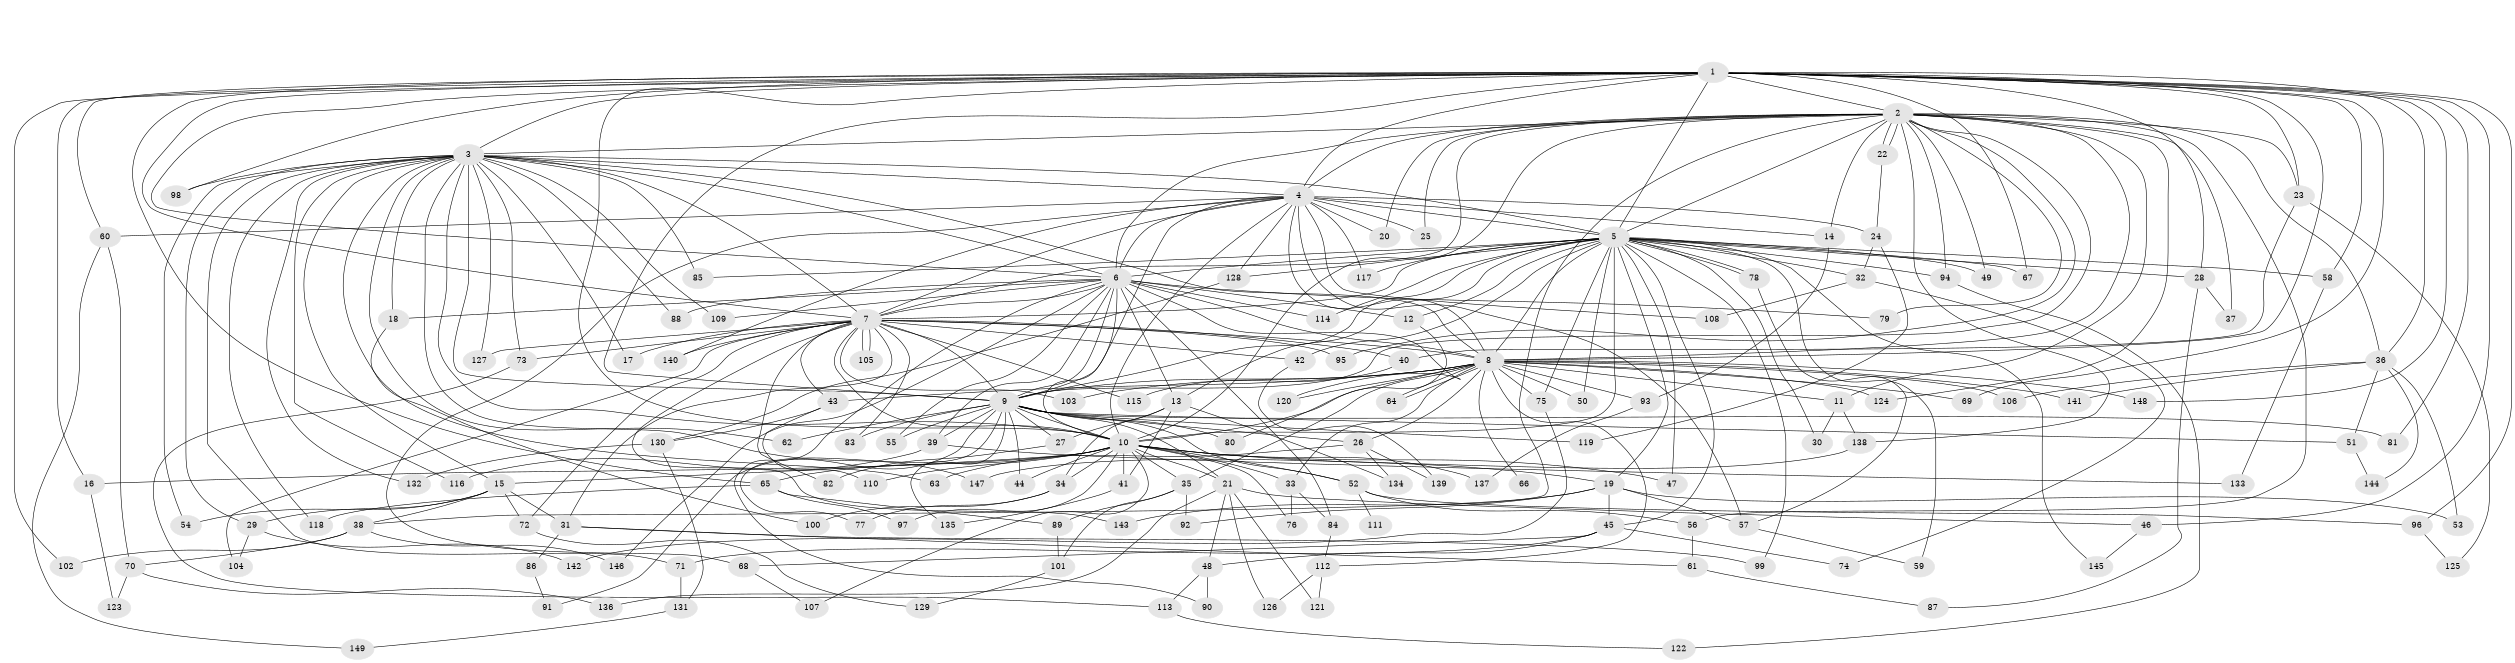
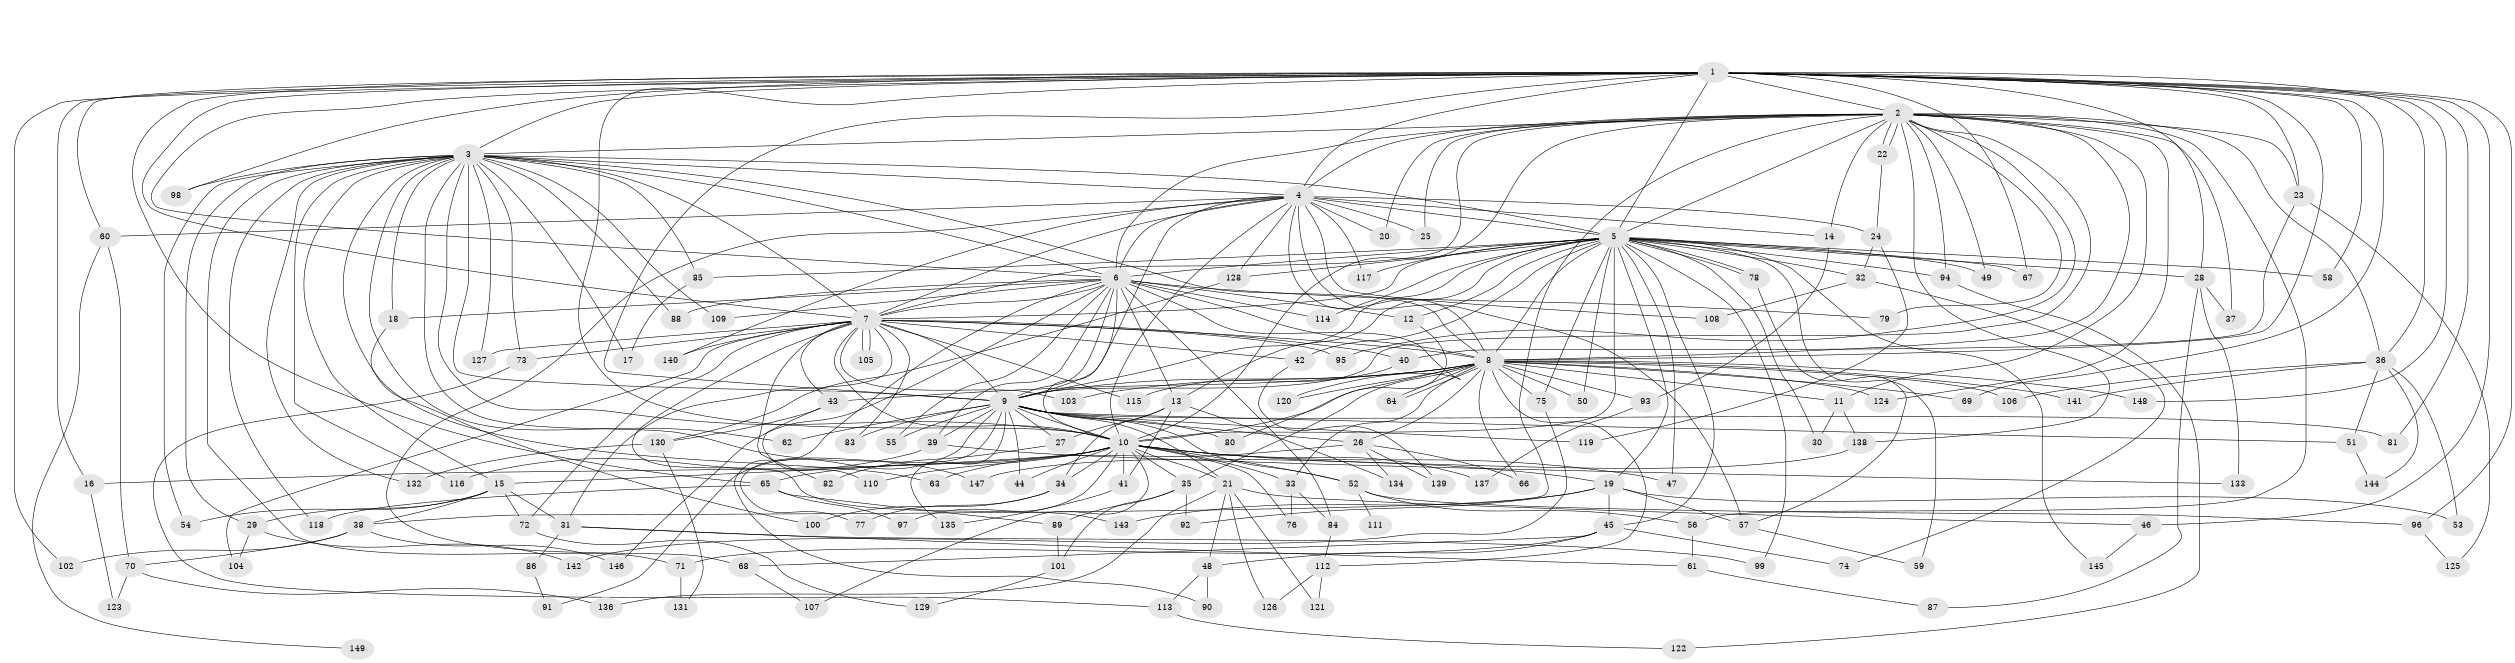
(744, 331) -> (653, 313)
(2283, 381) -> (2233, 383)
none -> (1433, 456)
(520, 632) -> none
